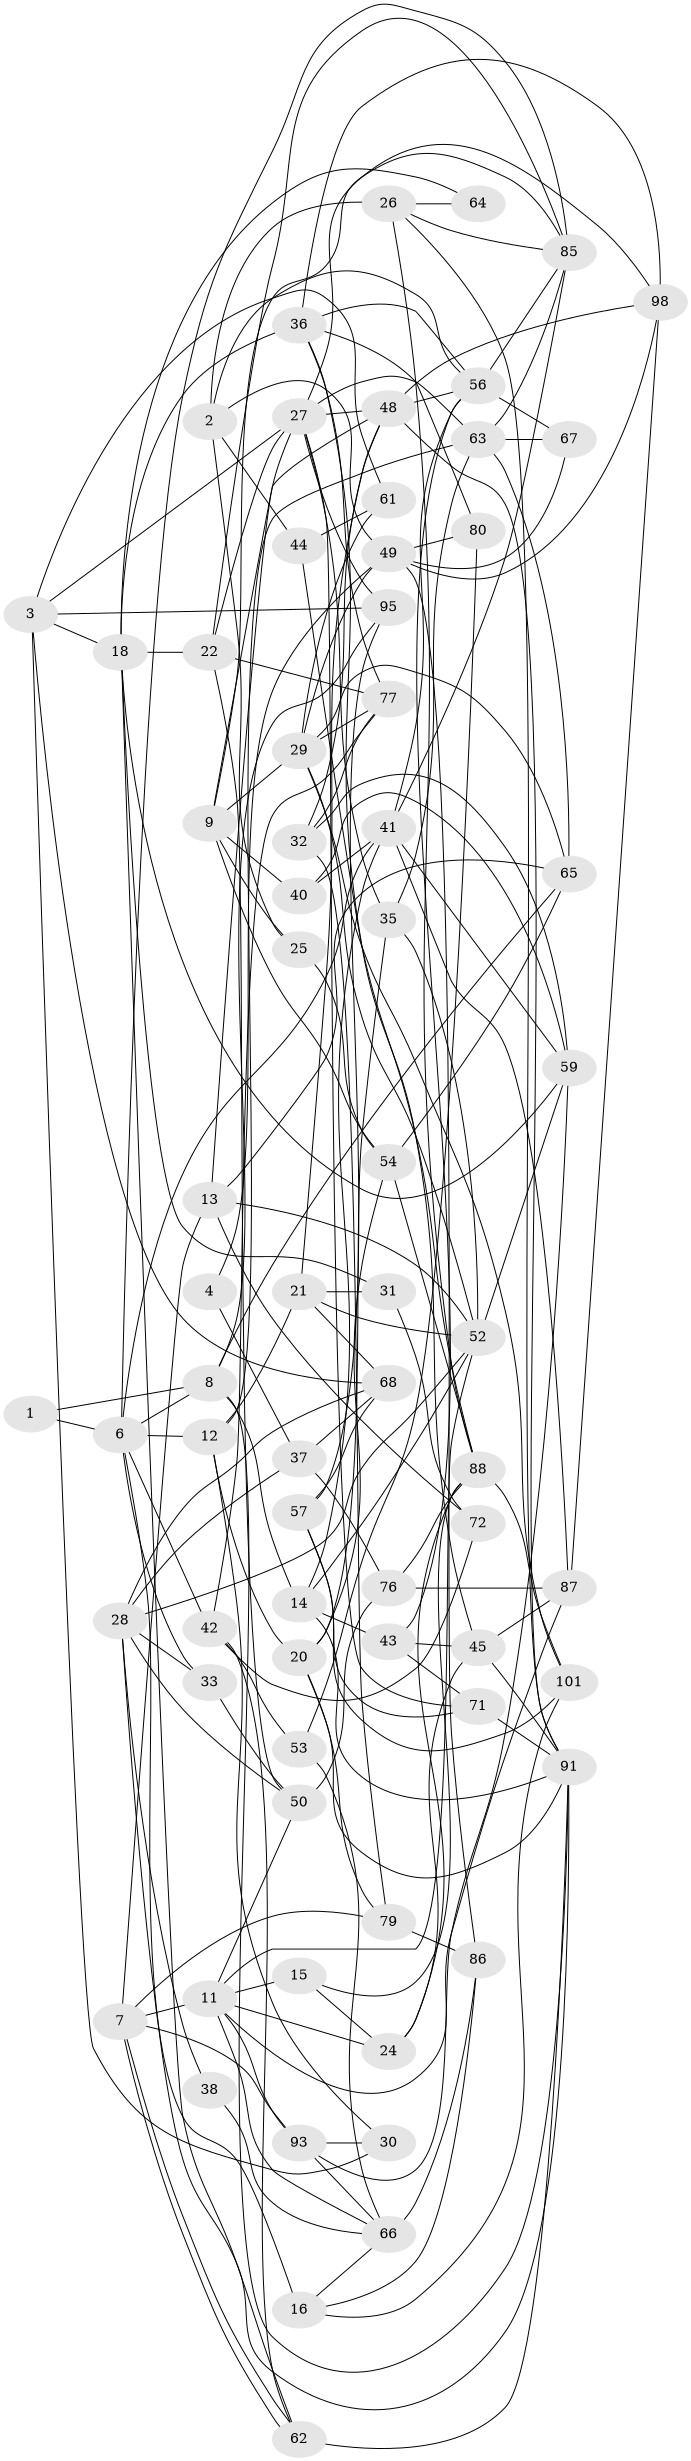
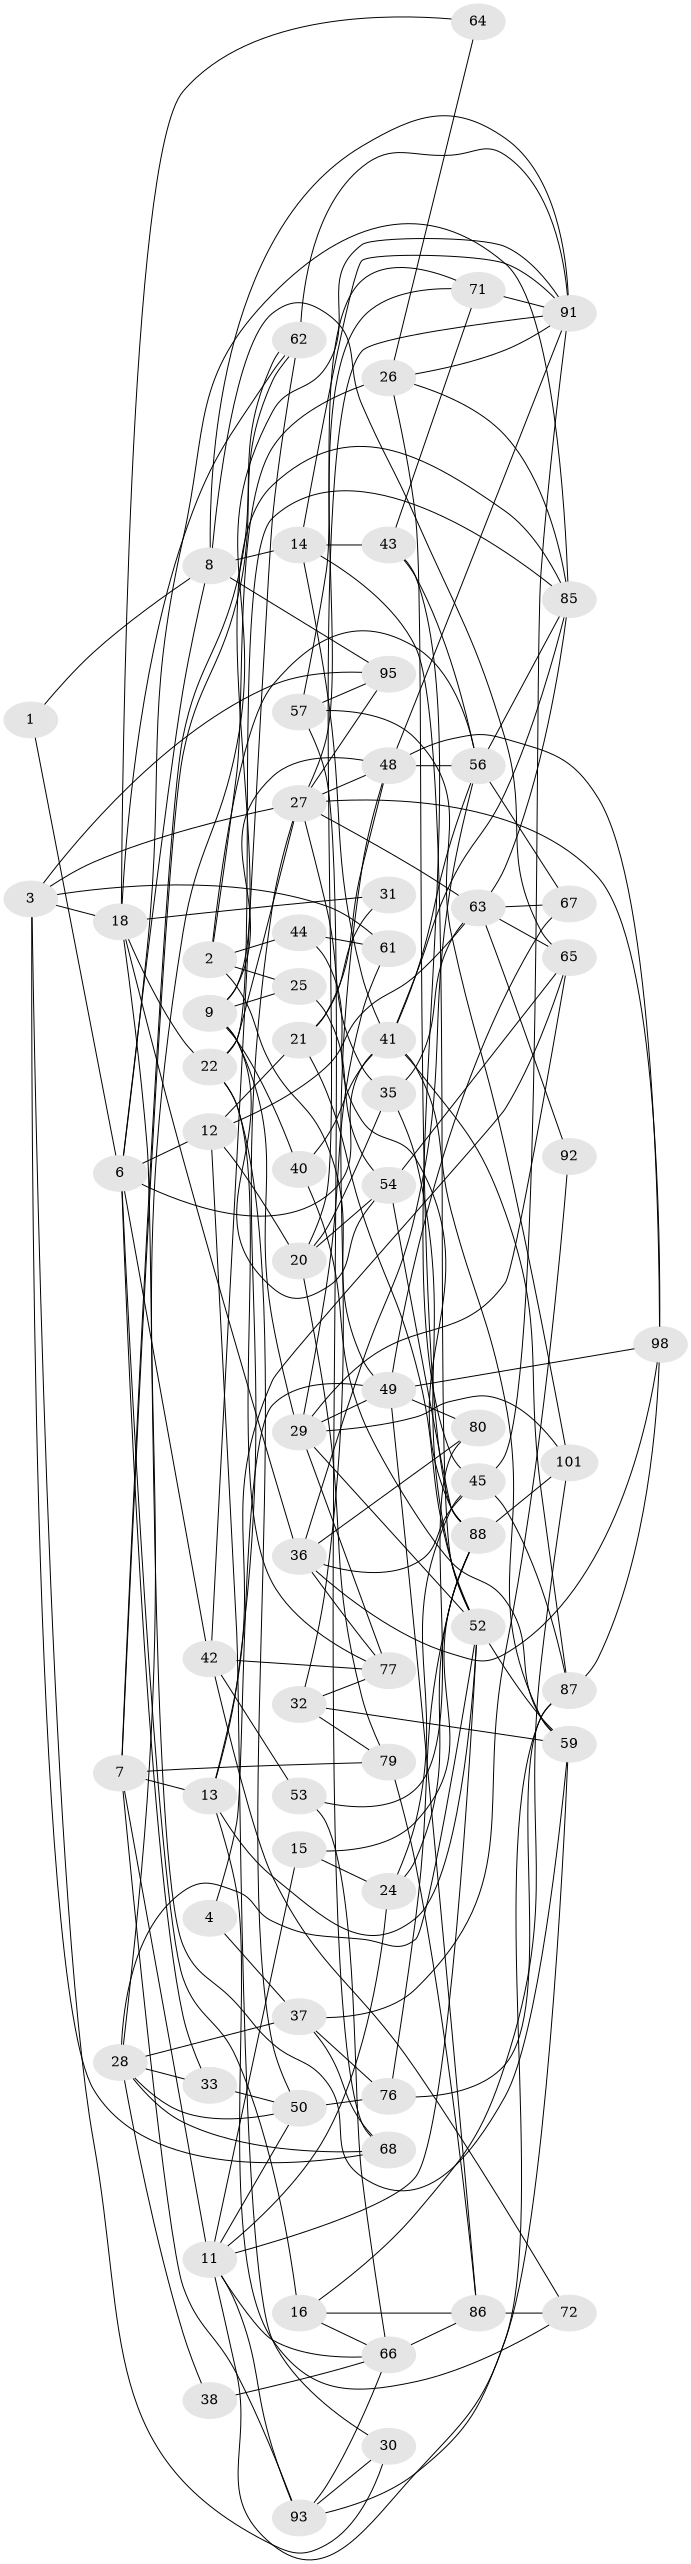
none -> (569, 1157)
(329, 1322) -> none
(427, 1411) -> (524, 2313)
